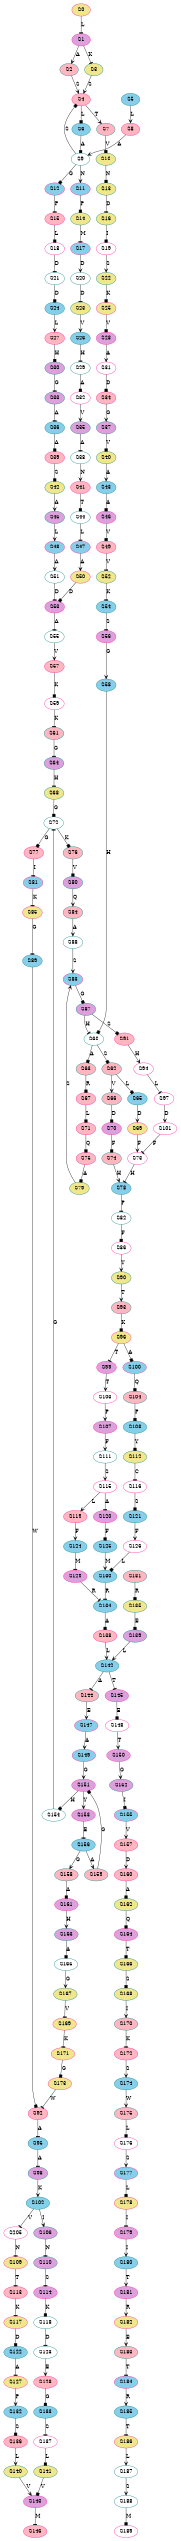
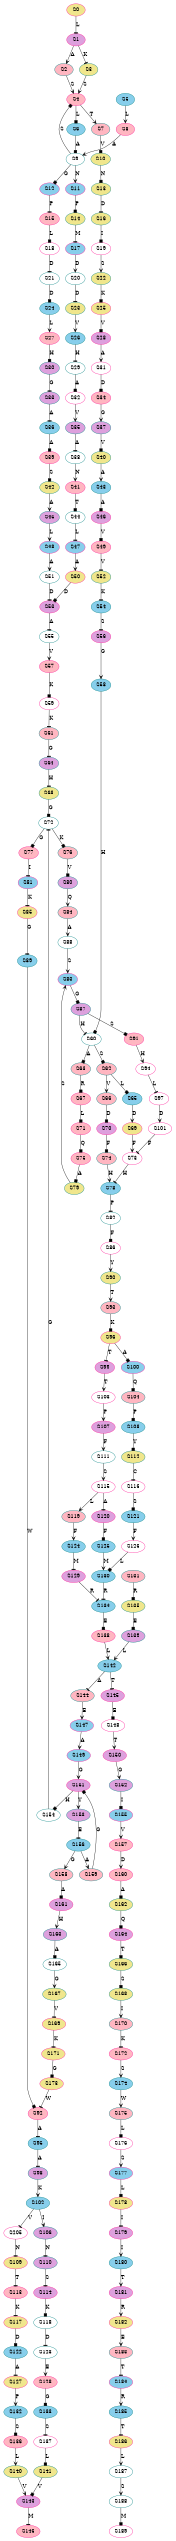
(75, 1517) -> (74, 1517)
(107, 1621) -> (105, 1621)
(84, 1815) -> (78, 1815)
